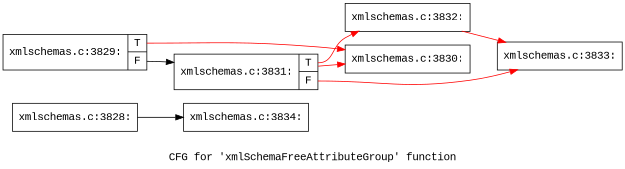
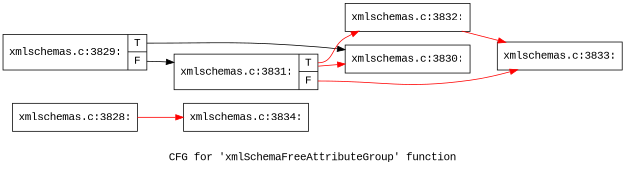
(242, 43) -> (242, 43)
(156, 117) -> (156, 117)
